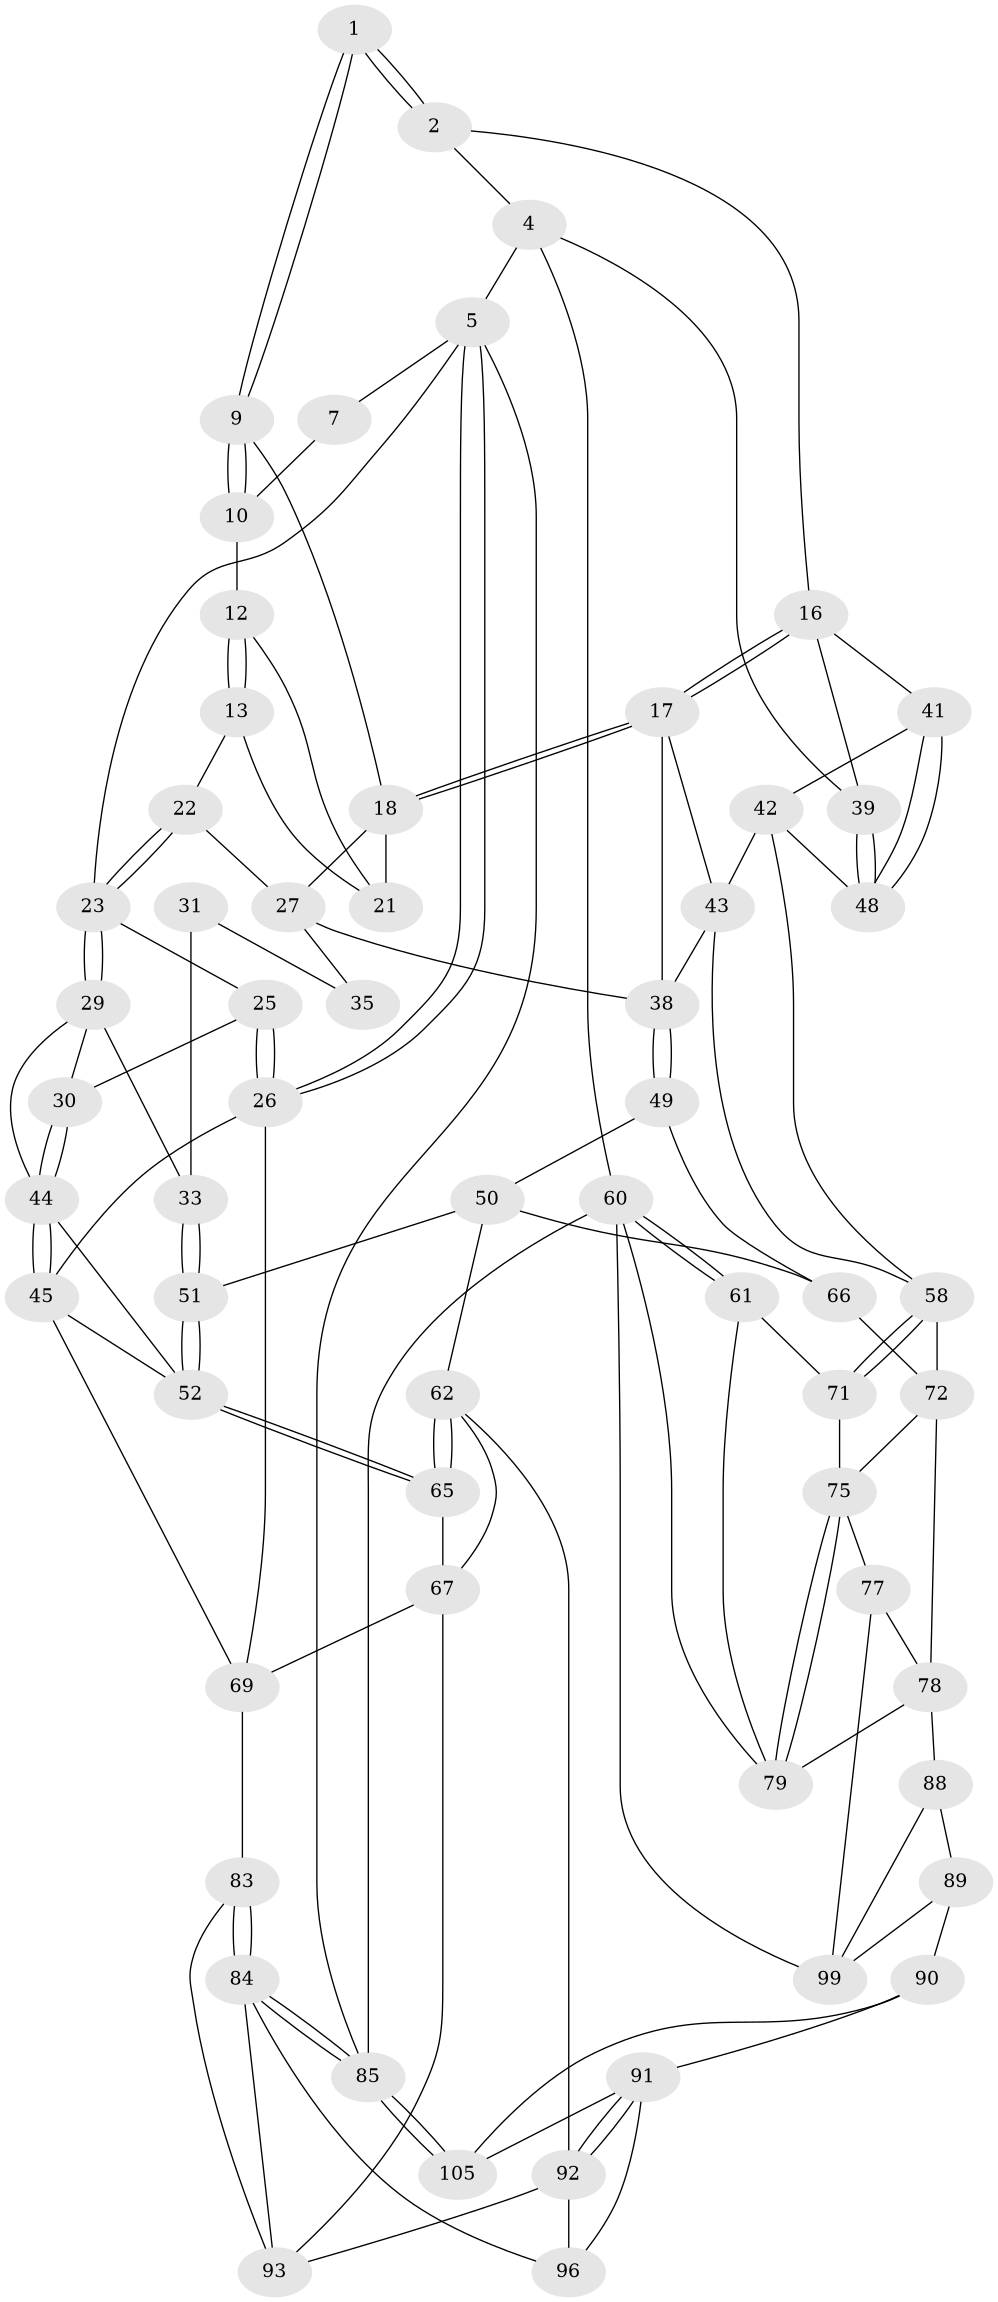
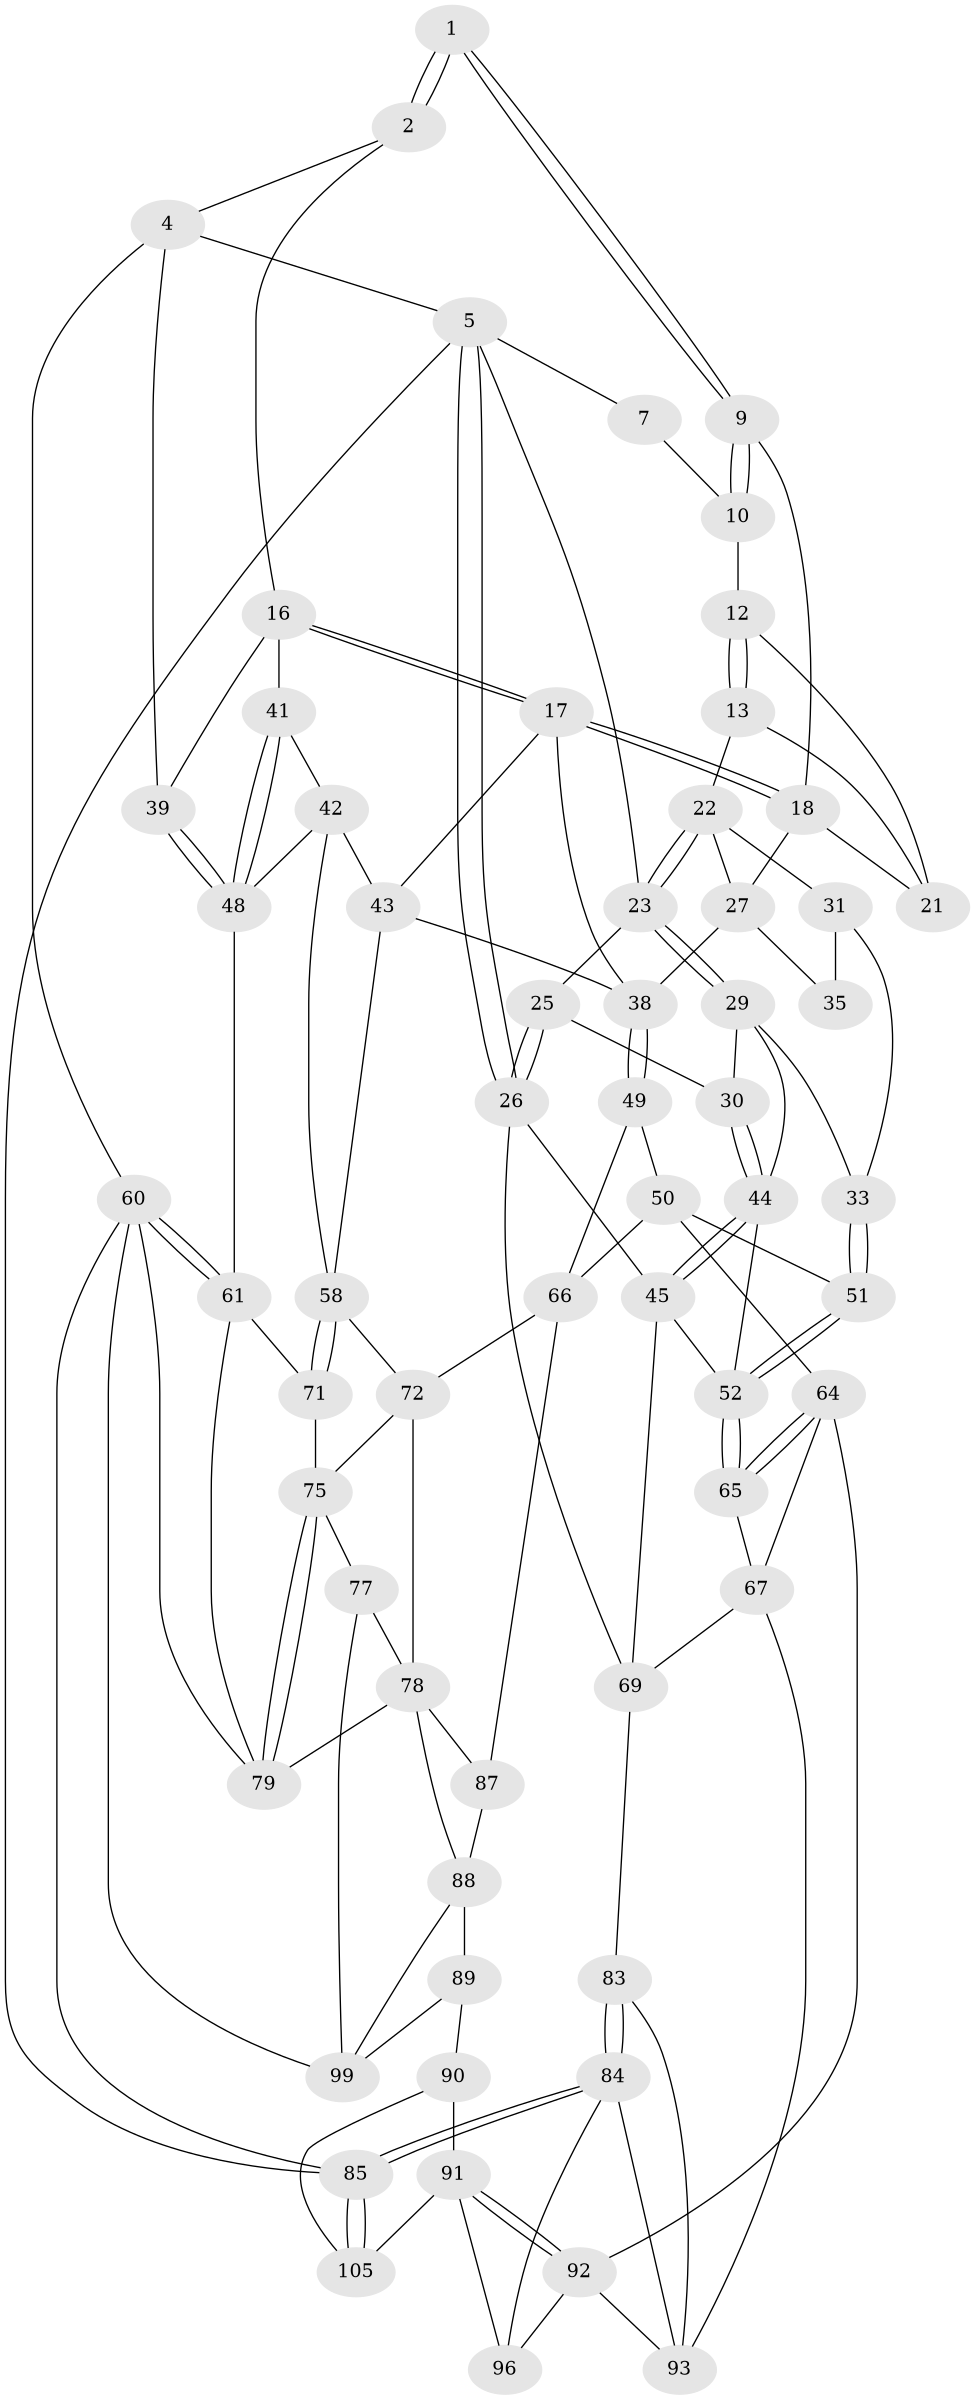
none -> (762, 853)
none -> (234, 1102)
(443, 1395) -> (829, 1395)
none -> (488, 1785)
